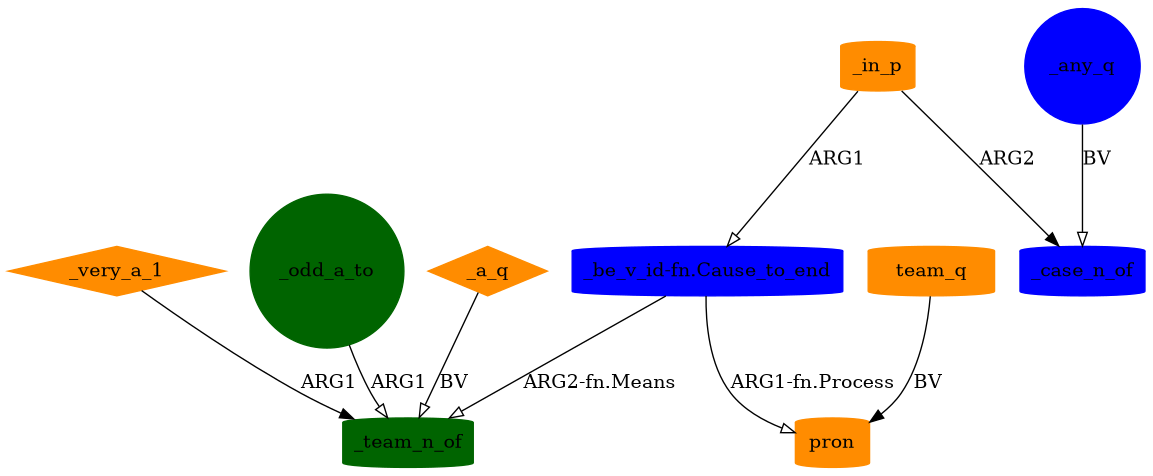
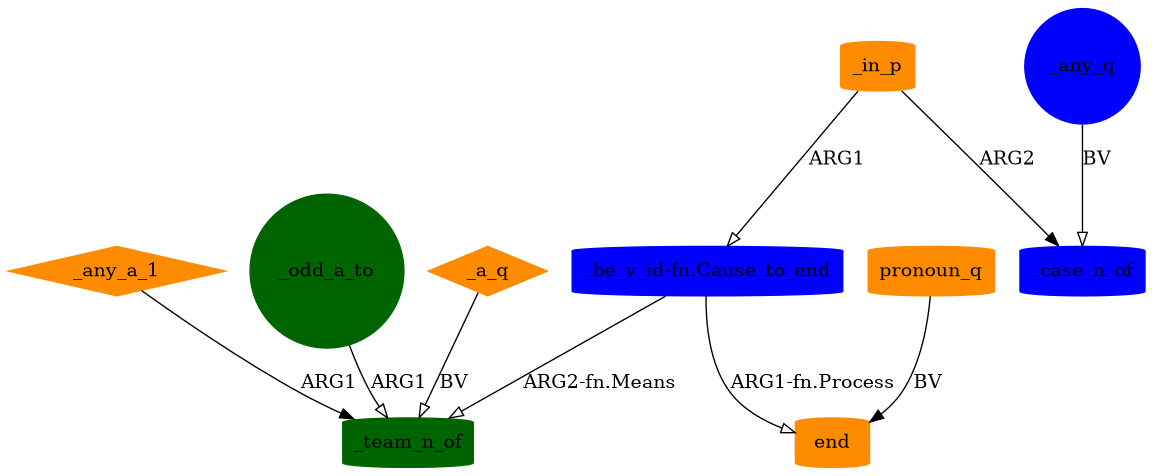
(117, 271) -> (117, 271)
(931, 271) -> (931, 271)
(832, 443) -> (832, 443)
